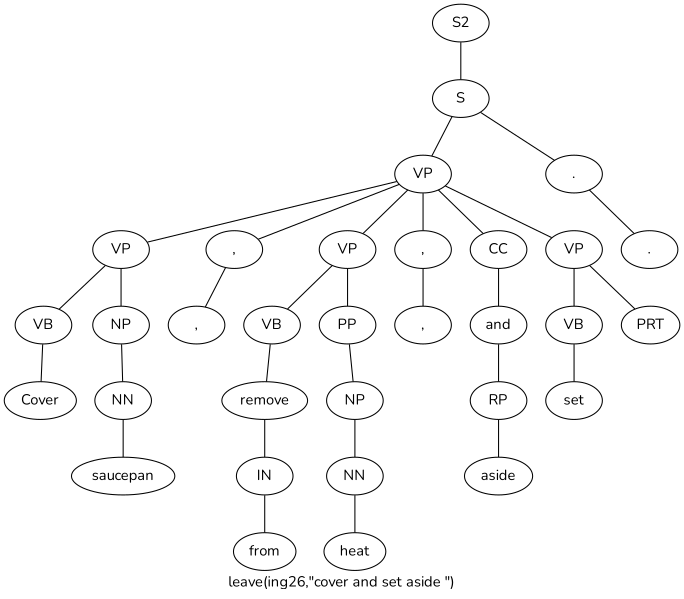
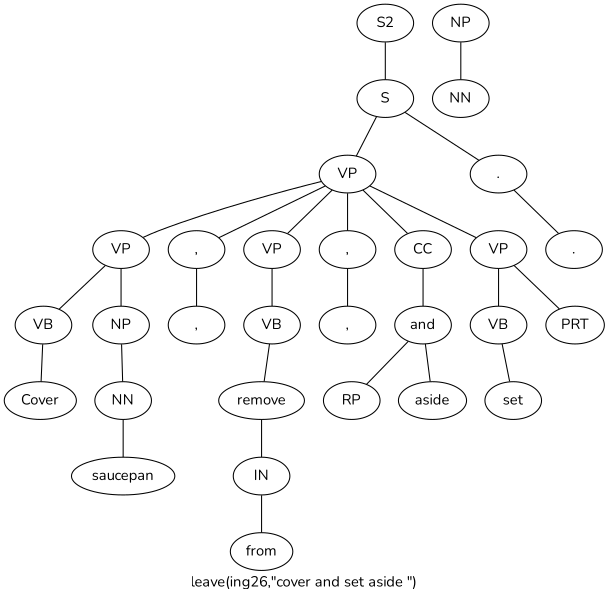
(348, 325) -> none
(499, 438) -> (428, 363)
(355, 552) -> none
